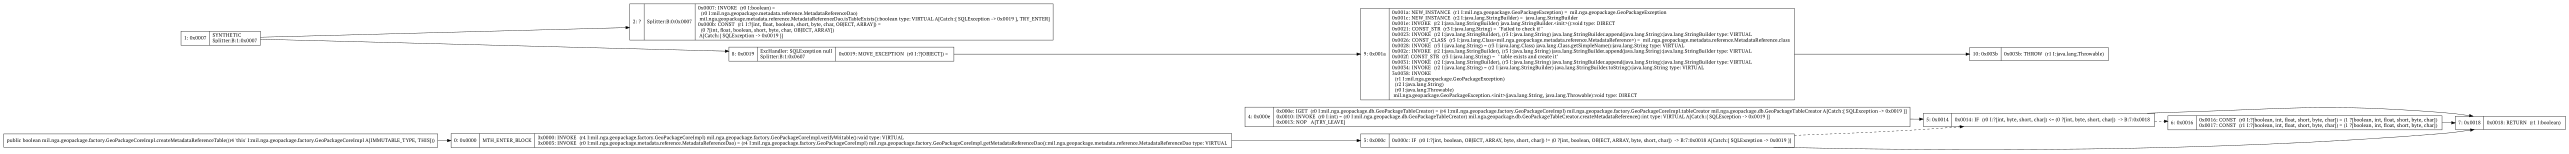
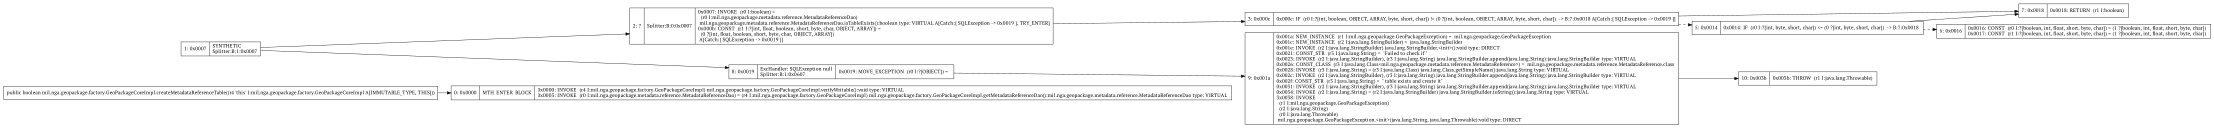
(1578, 117) -> none
(2447, 123) -> none
(1294, 141) -> (1147, 23)
